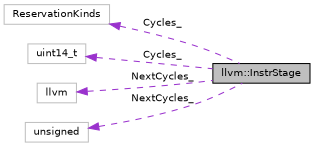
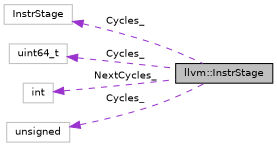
(57, 14) -> (38, 14)
(57, 54) -> (38, 54)
(57, 93) -> (38, 93)
(161, 99) -> (124, 99)
